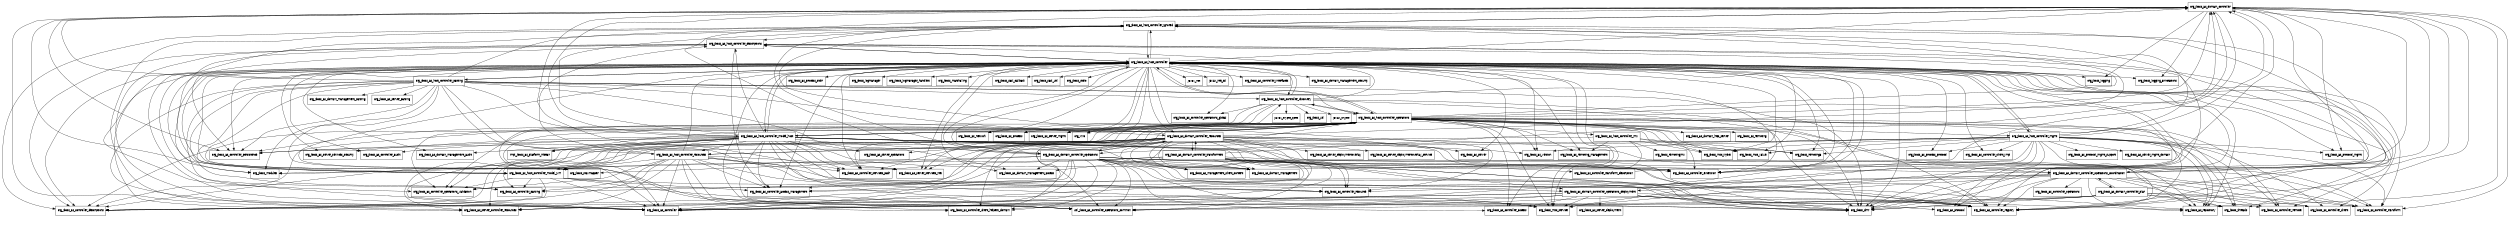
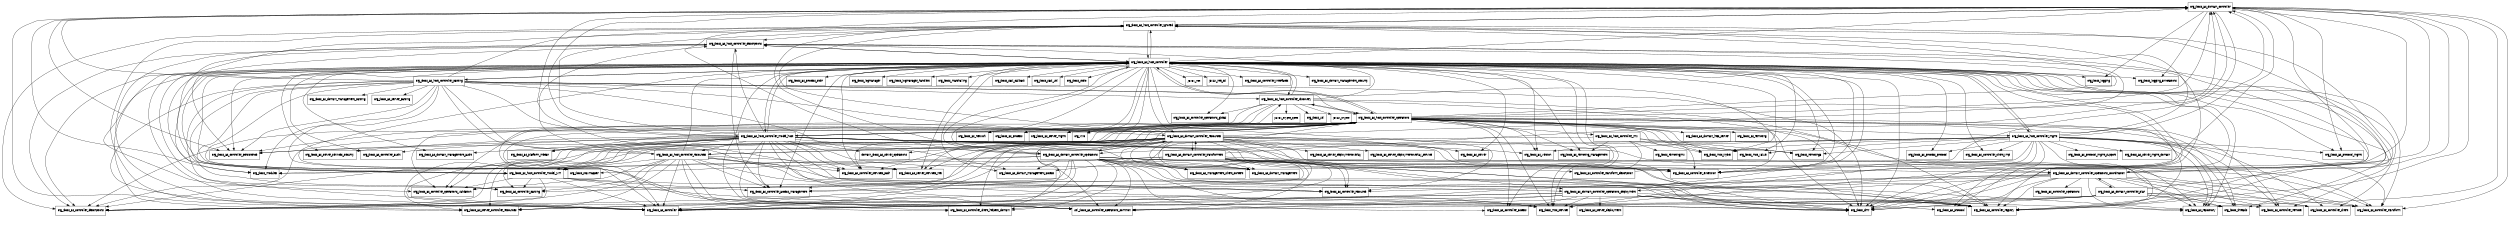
(530, 155) -> (530, 155)
(884, 155) -> (884, 155)
